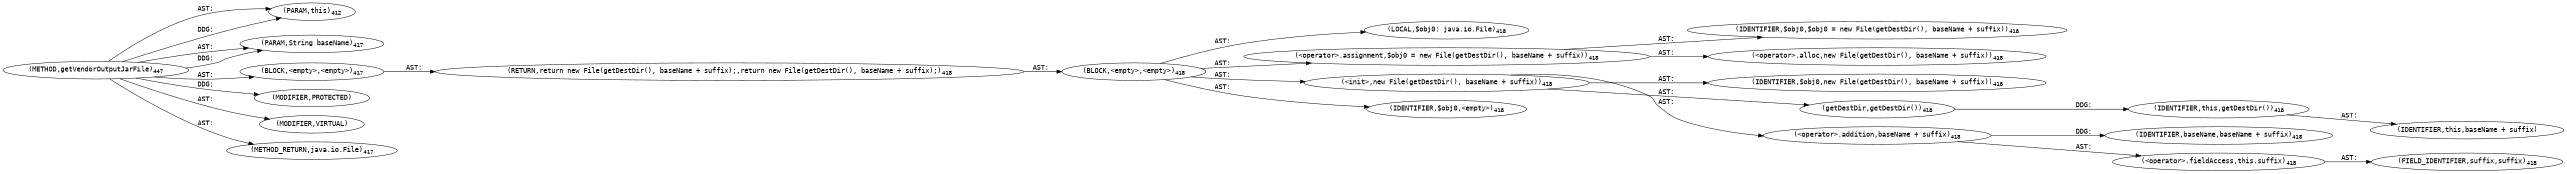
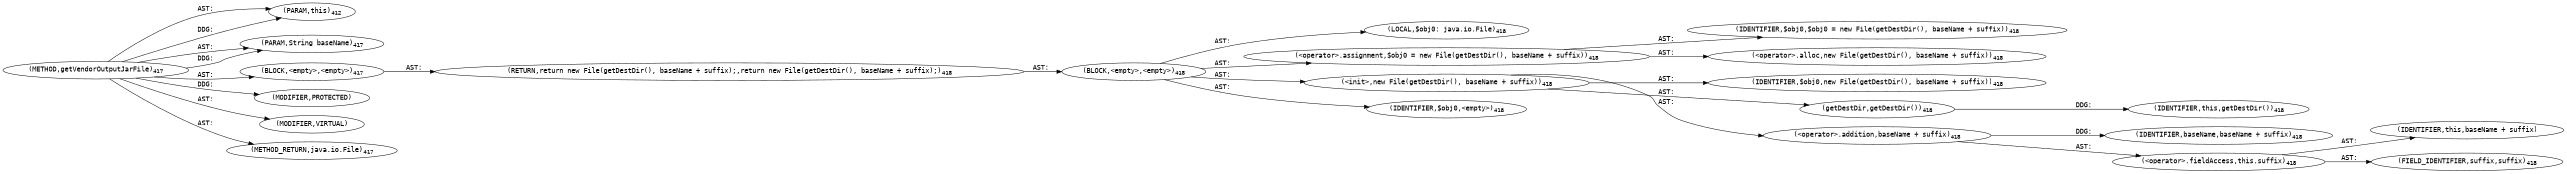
(158, 69) -> (158, 69)
(2339, 119) -> (2346, 147)
